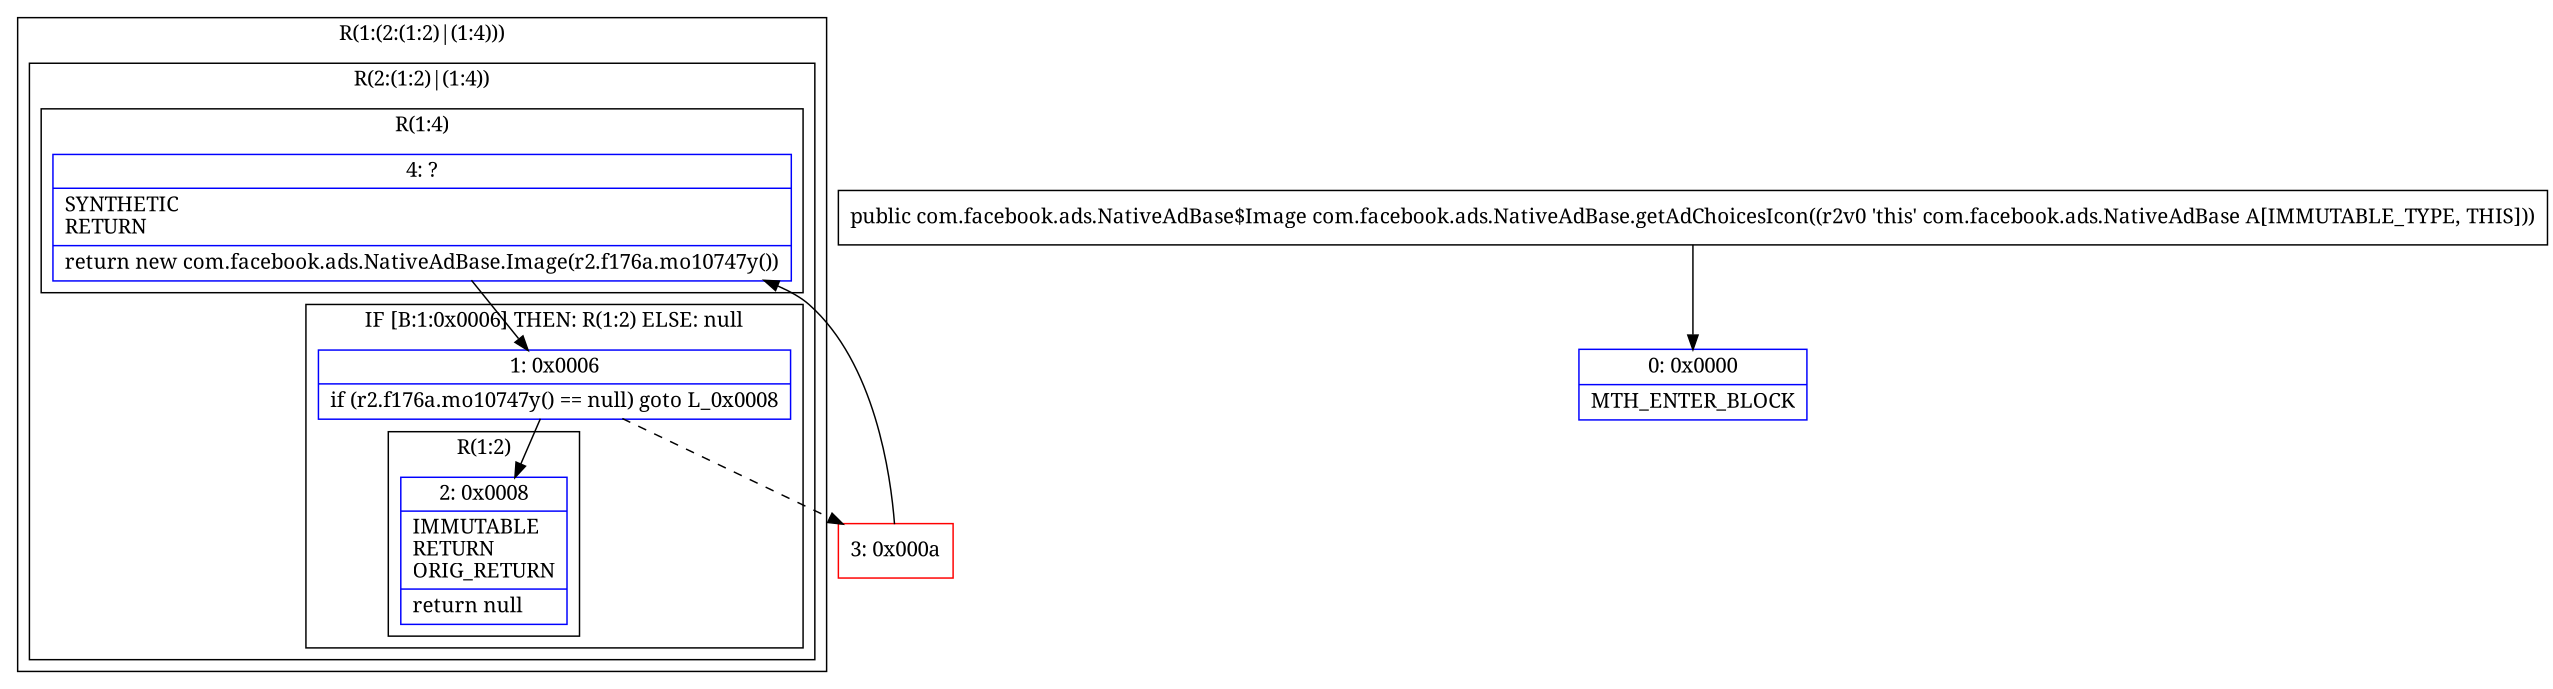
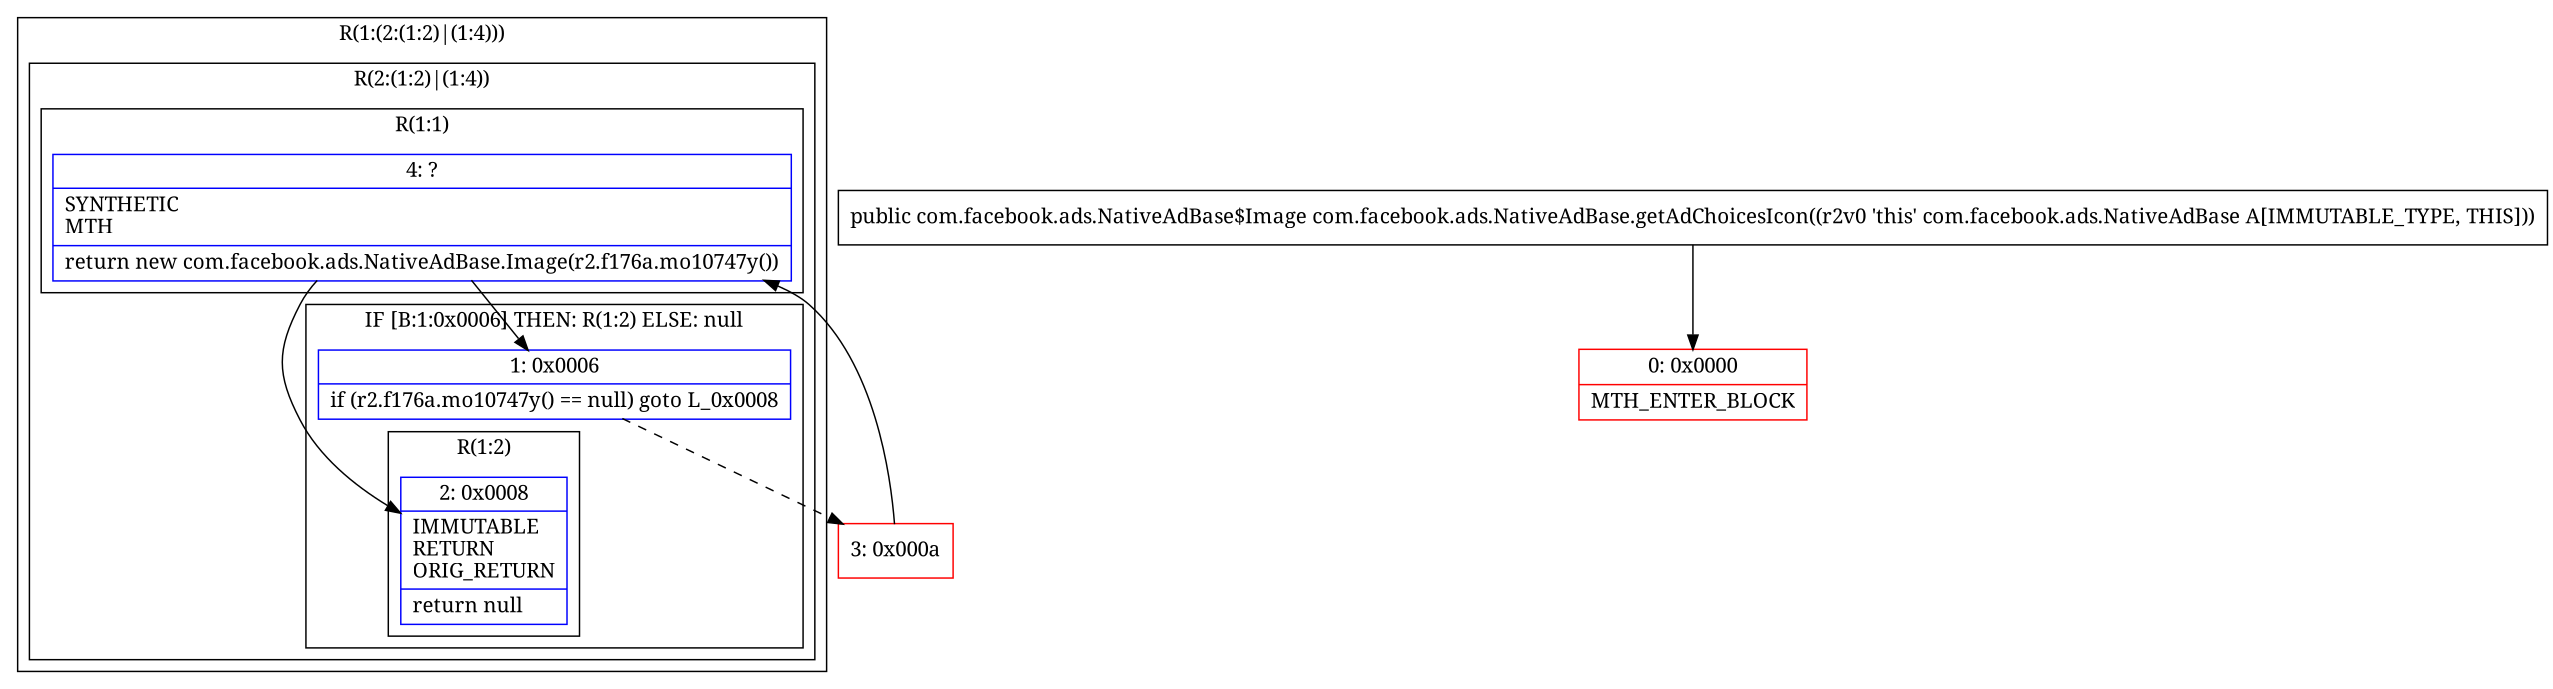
(422, 126) -> (422, 126)
(106, 227) -> (90, 227)
(1693, 385) -> (1693, 385)
(531, 441) -> (294, 408)
